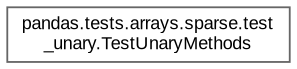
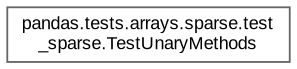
(149, 35) -> (149, 35)
